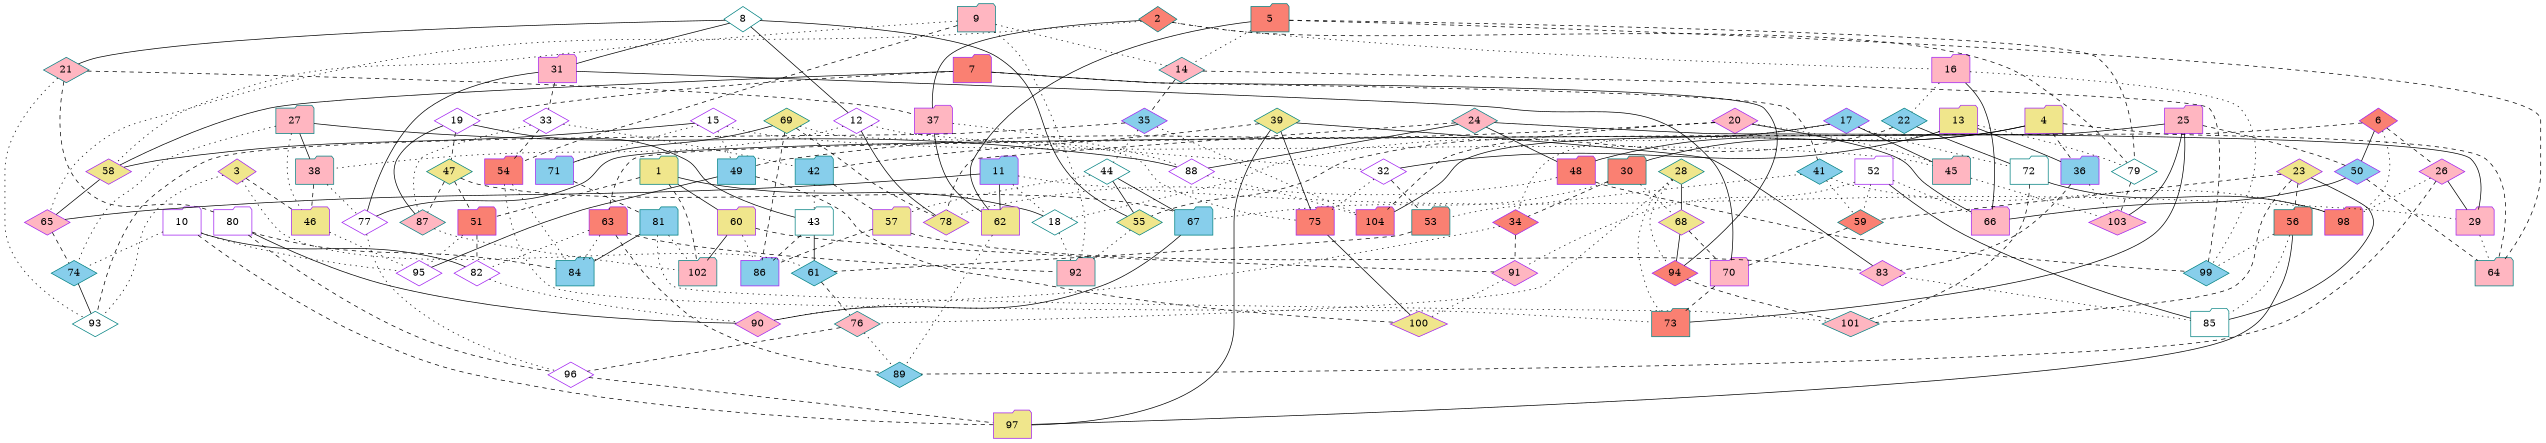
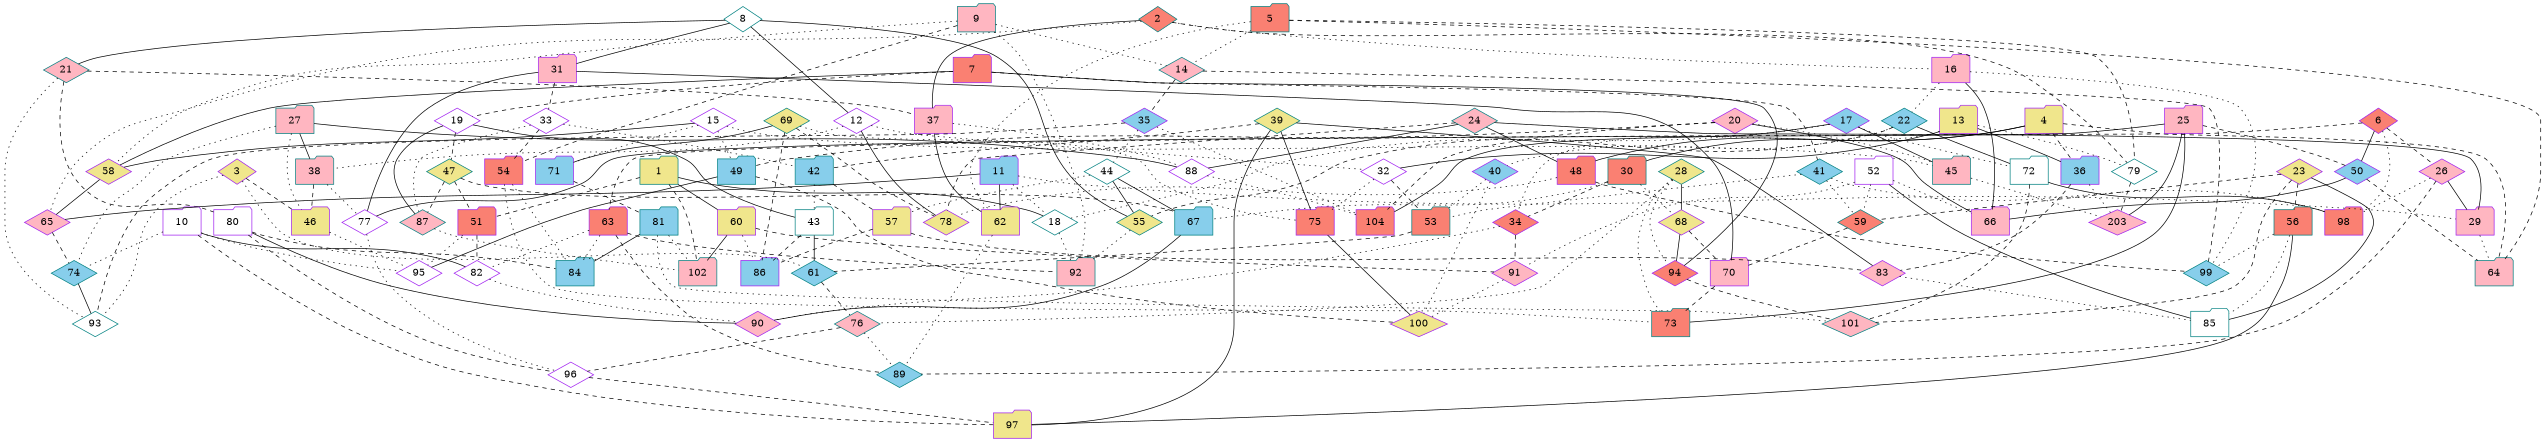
(1071, 73) -> (1071, 73)
none -> (1495, 172)
(2117, 222) -> (2117, 222)
